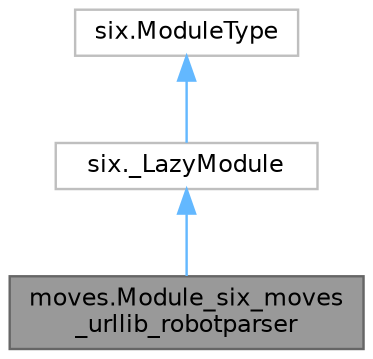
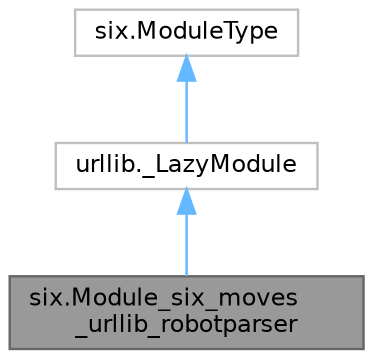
(187, 166) -> (187, 166)
(187, 313) -> (187, 313)
